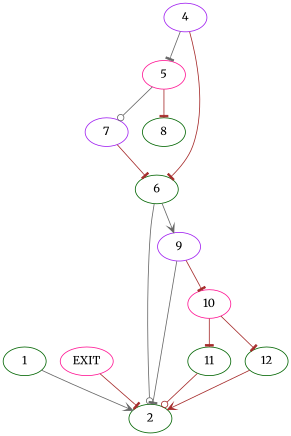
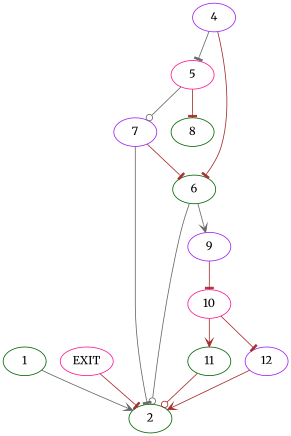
(165, 331) -> (135, 274)
(209, 331) -> (209, 329)
(267, 361) -> (267, 361)
